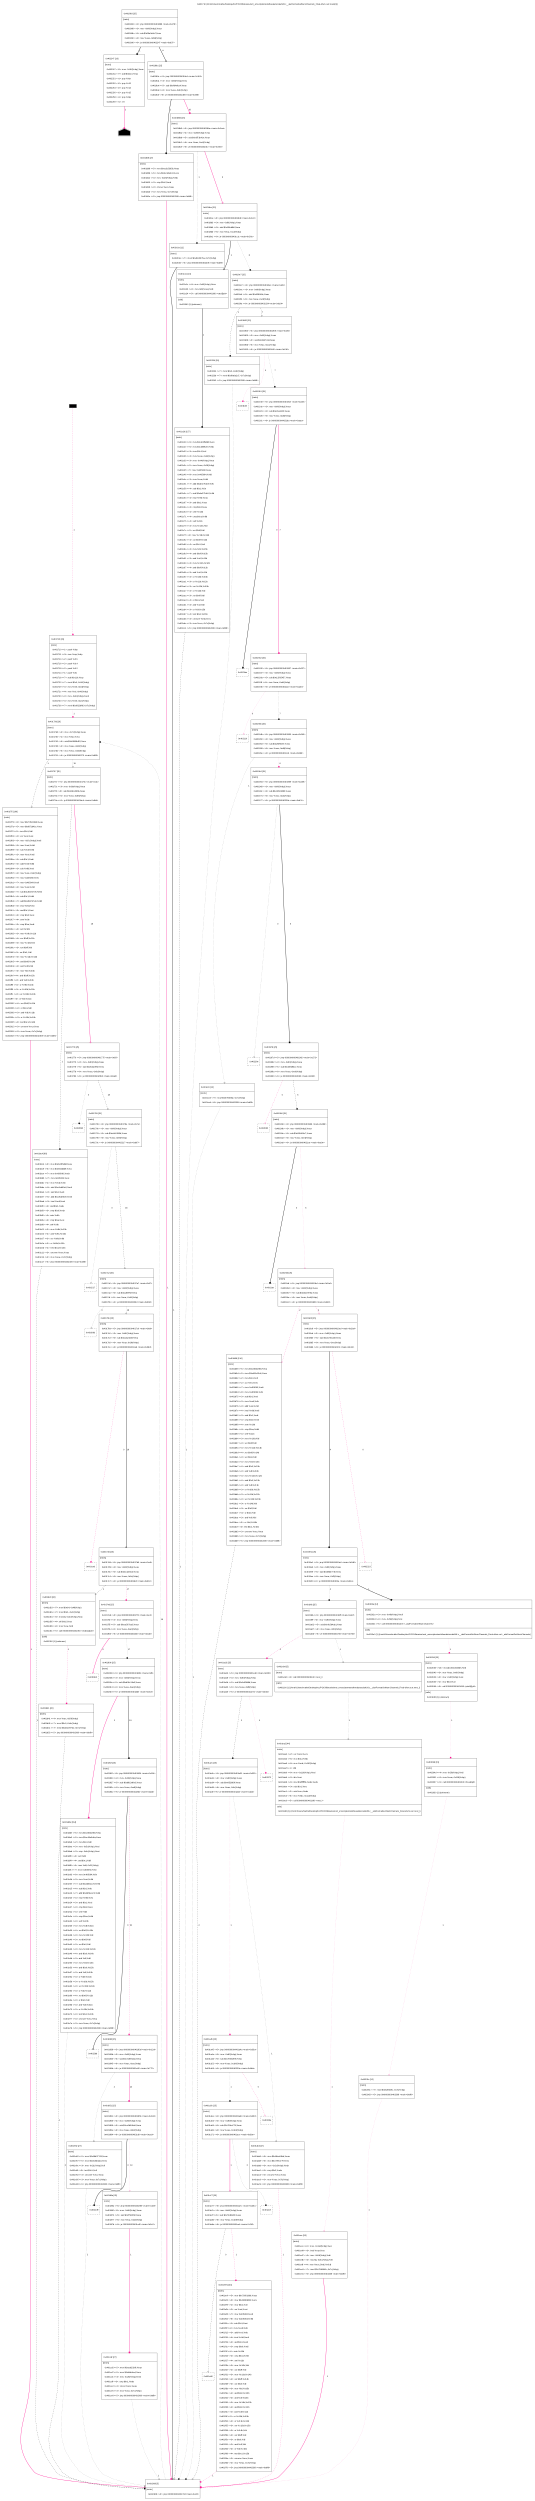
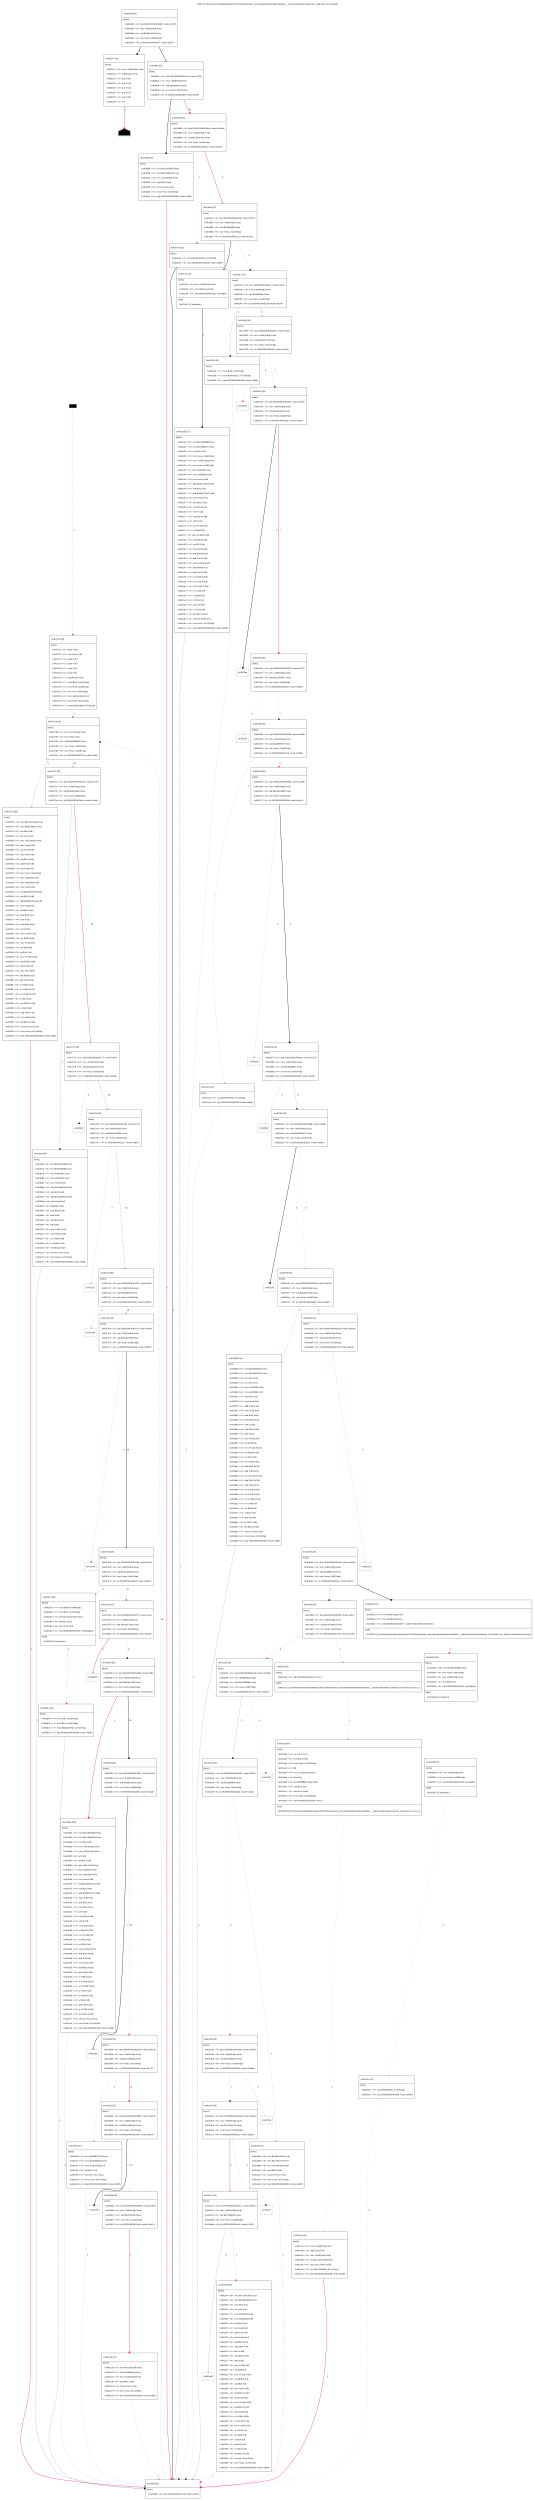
(197, 197) -> (197, 197)
(329, 1449) -> none
(451, 1729) -> none
